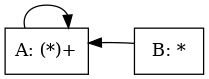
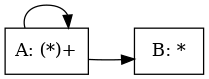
(118, 43) -> (105, 60)
